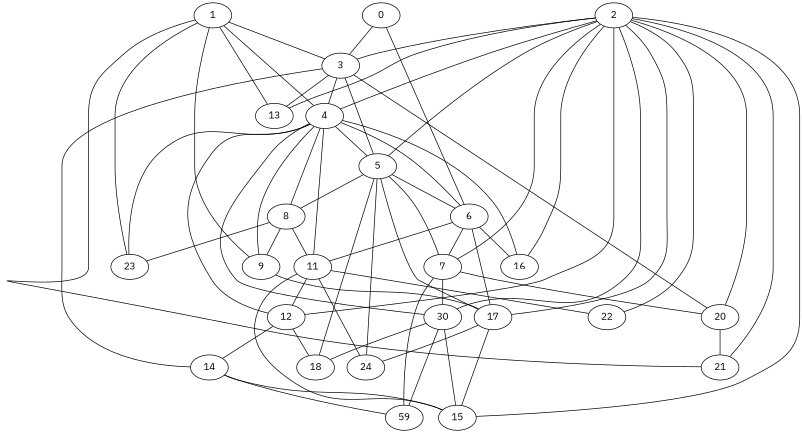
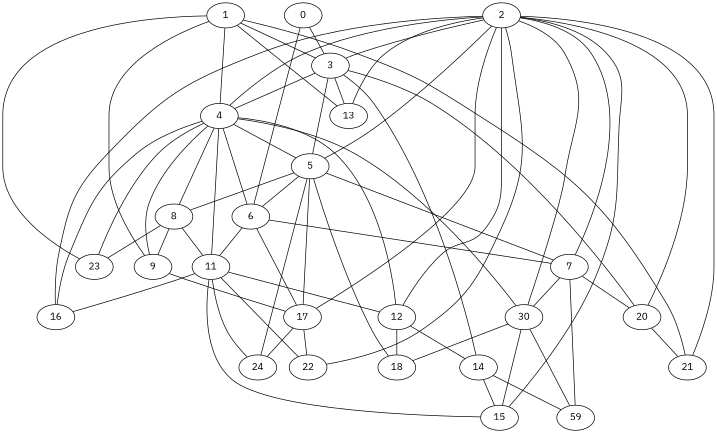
(494, 242) -> (134, 293)
(475, 367) -> (305, 342)
